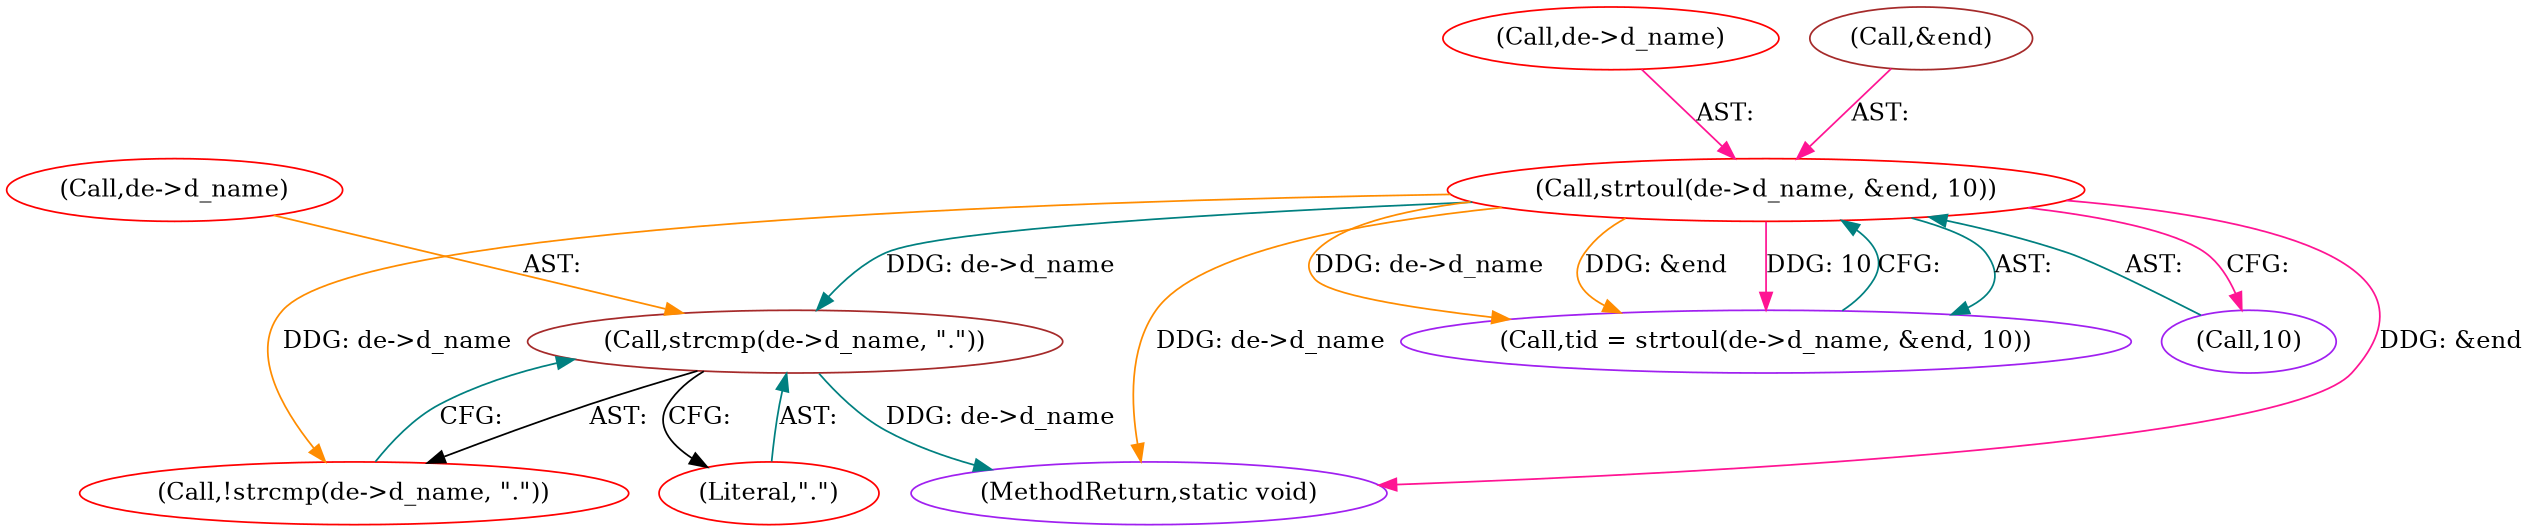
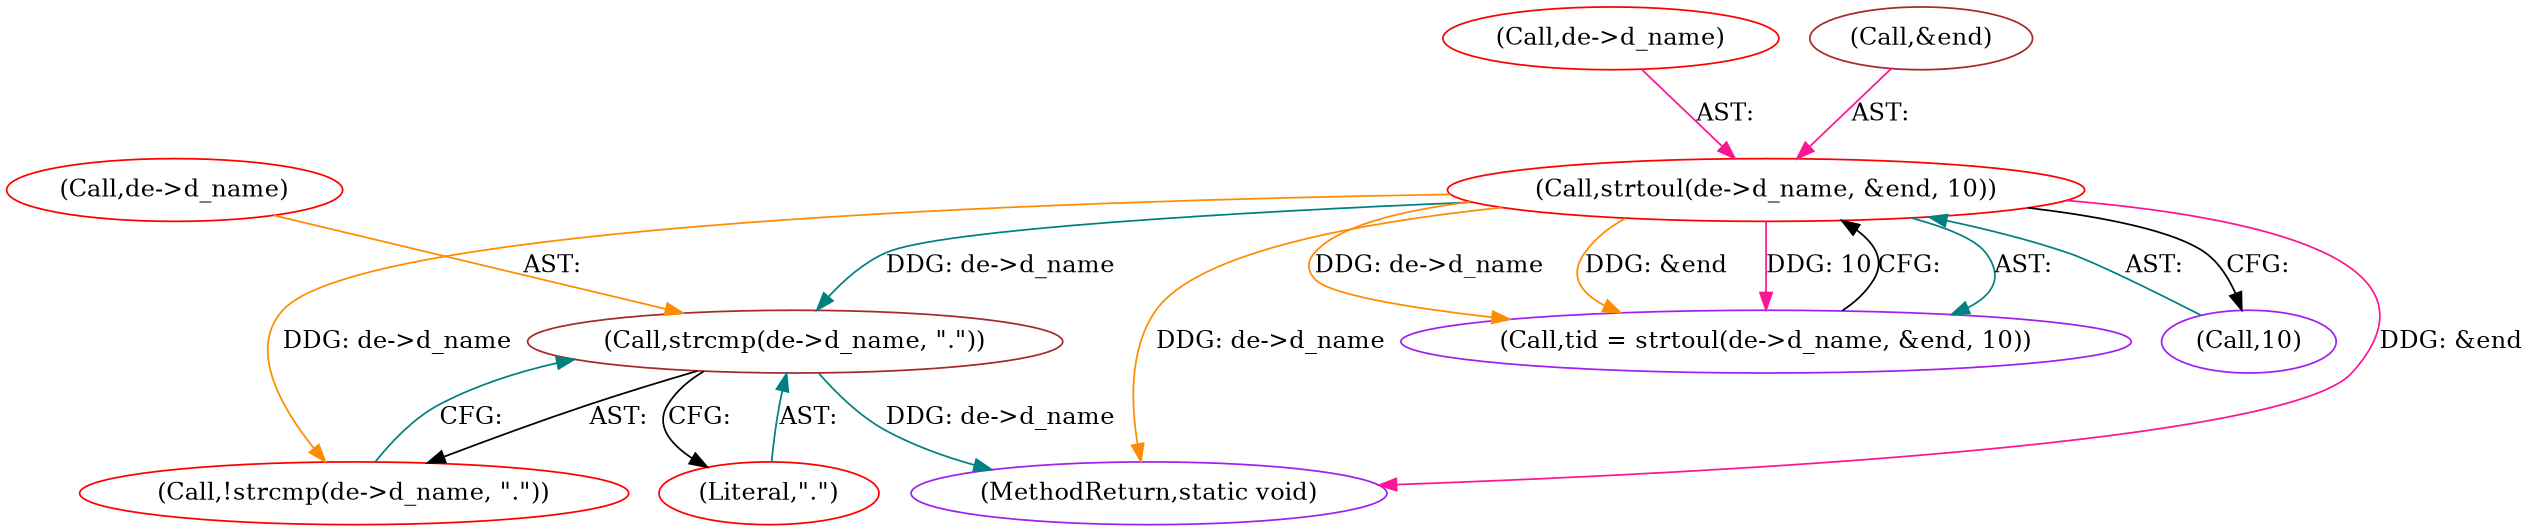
(2144, 228) -> (2144, 228)
(1877, 273) -> (1877, 273)
